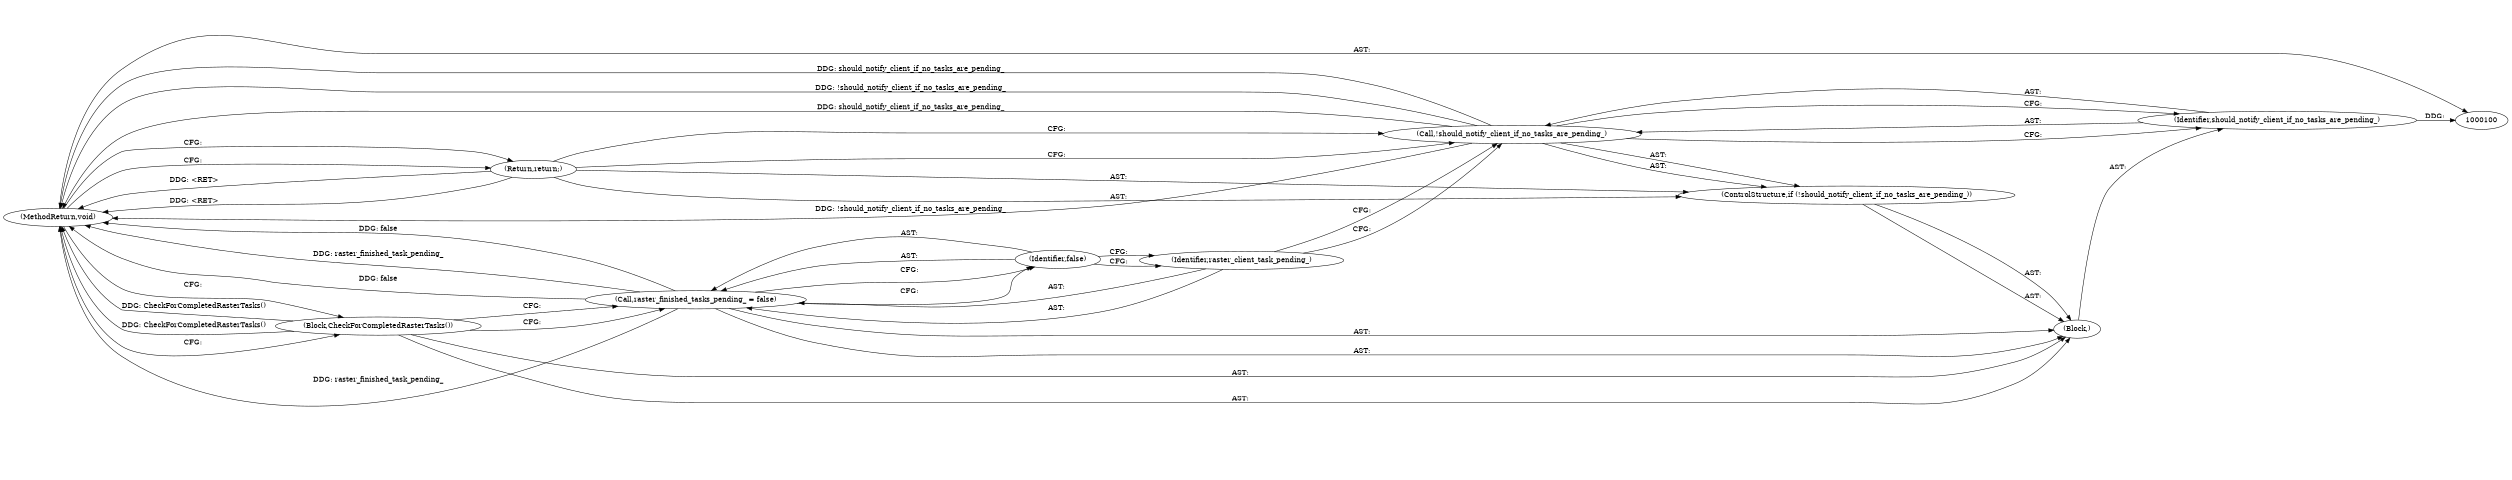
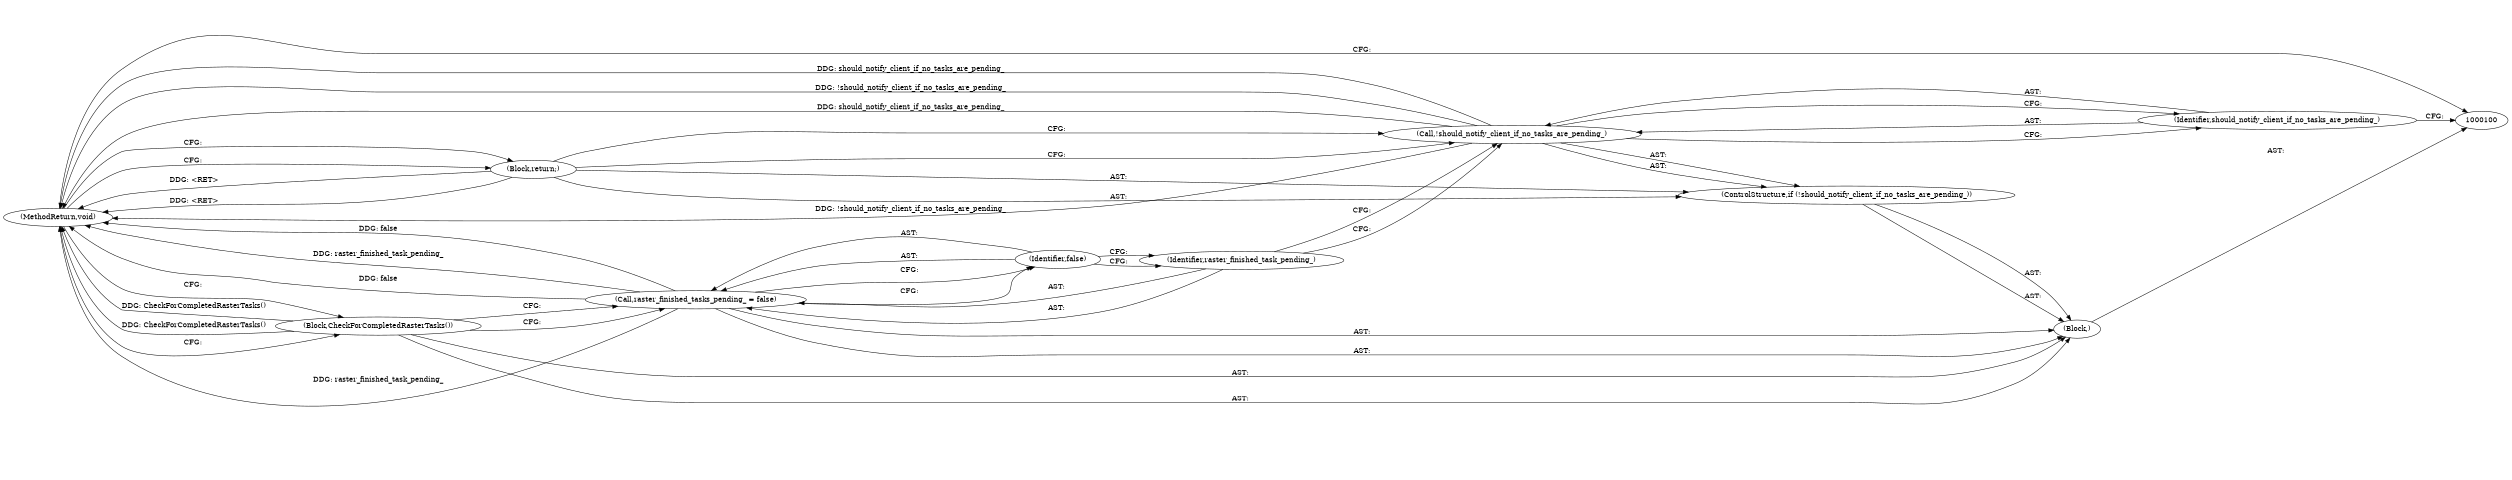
(1363, 50) -> (1363, 50)
(2436, 117) -> (2436, 117)
(533, 169) -> (533, 169)
(2107, 193) -> (2277, 226)
(1242, 260) -> (1242, 260)
